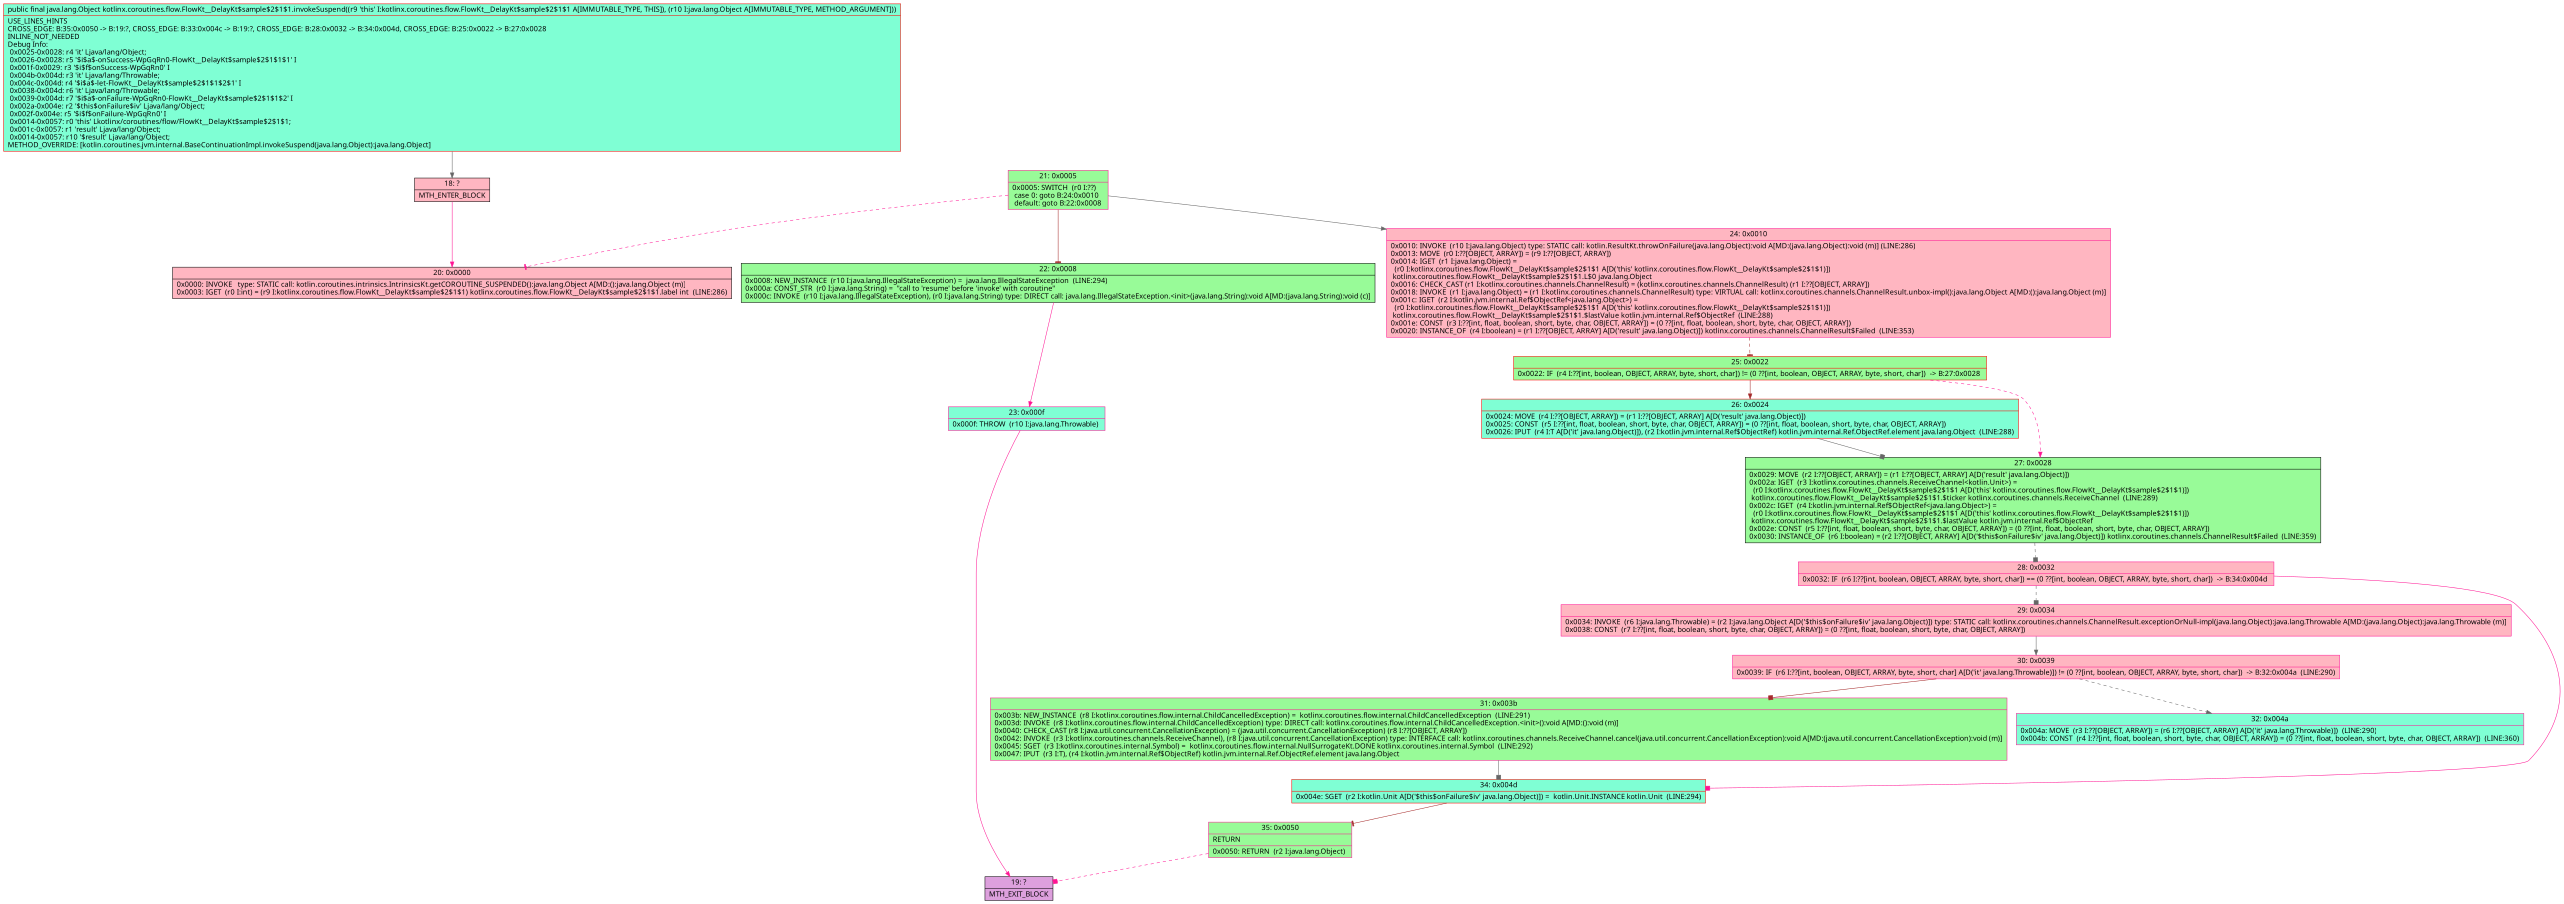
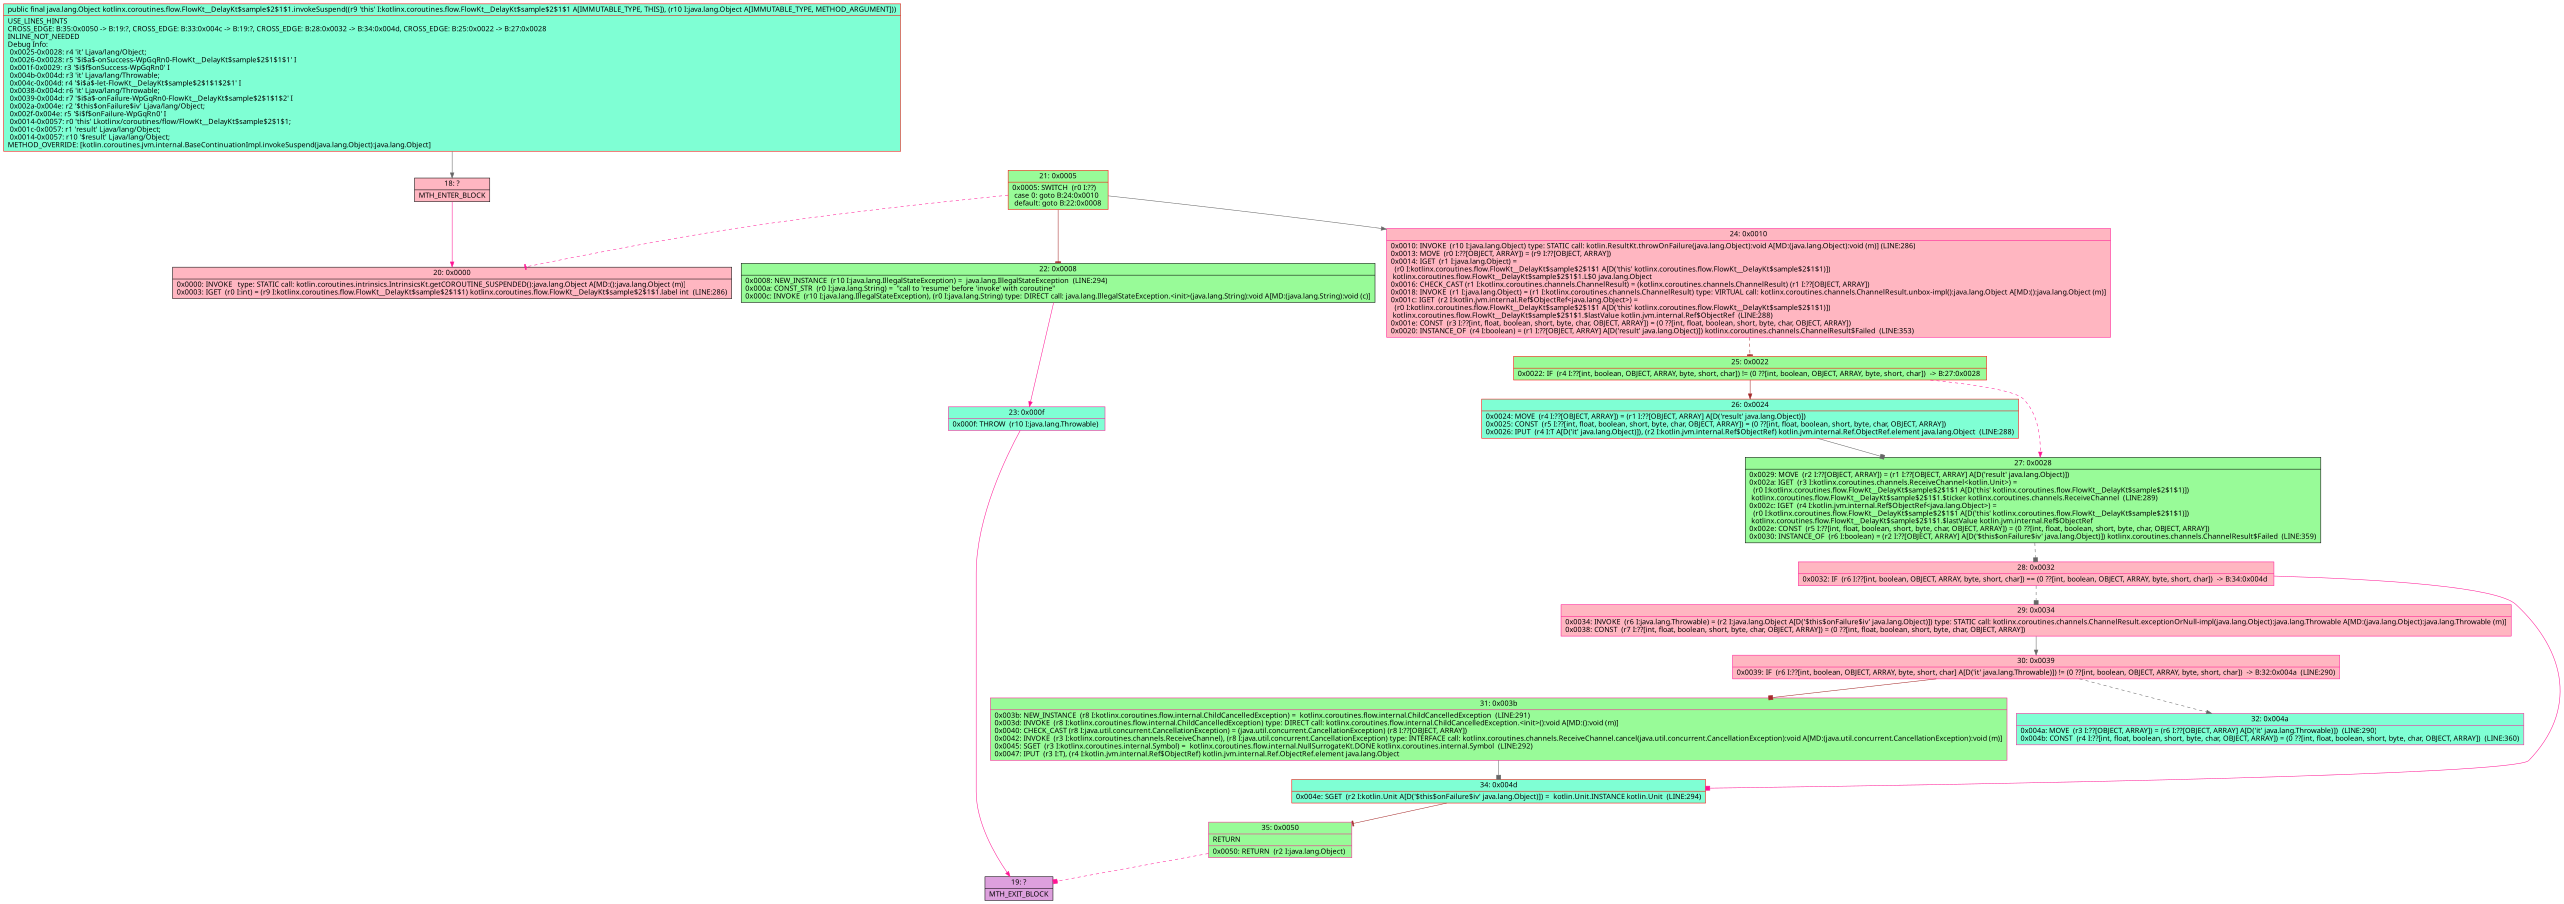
(1058, 190) -> (1058, 190)
